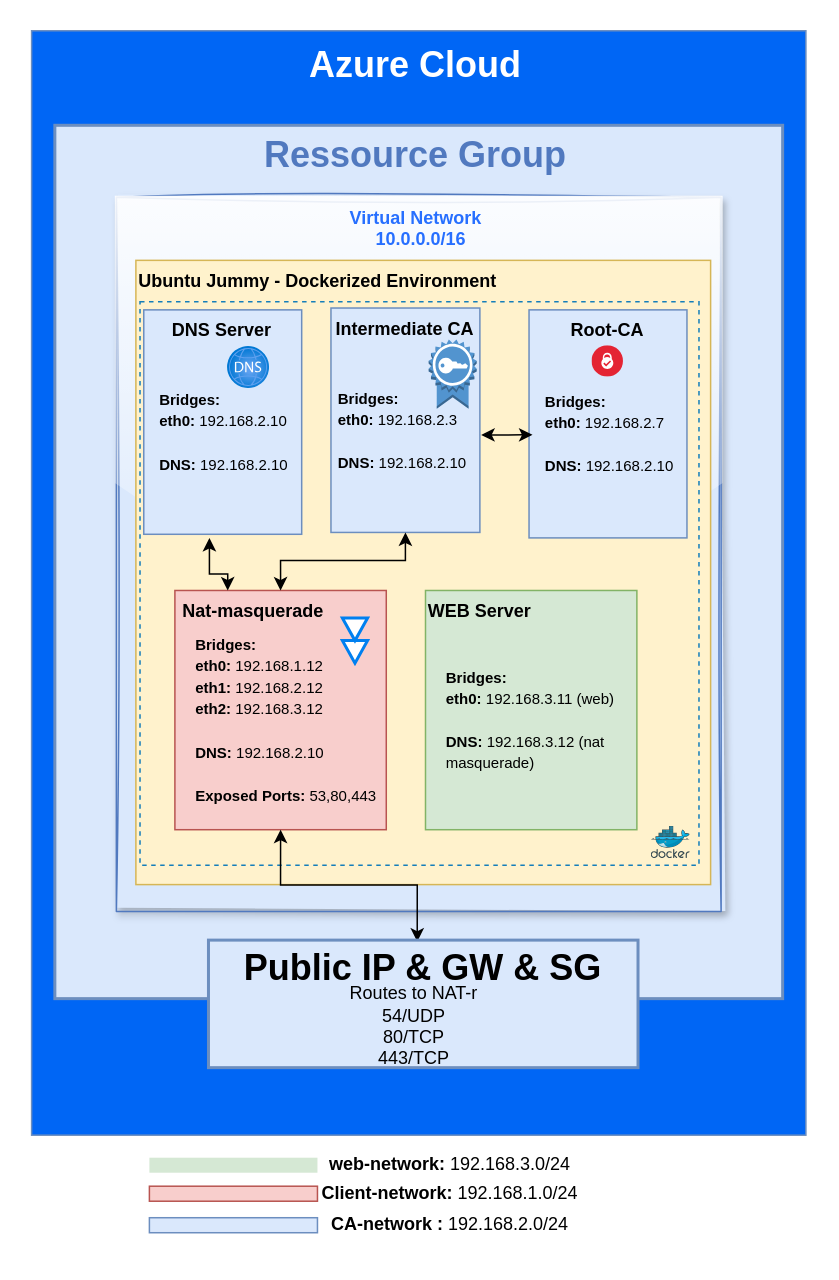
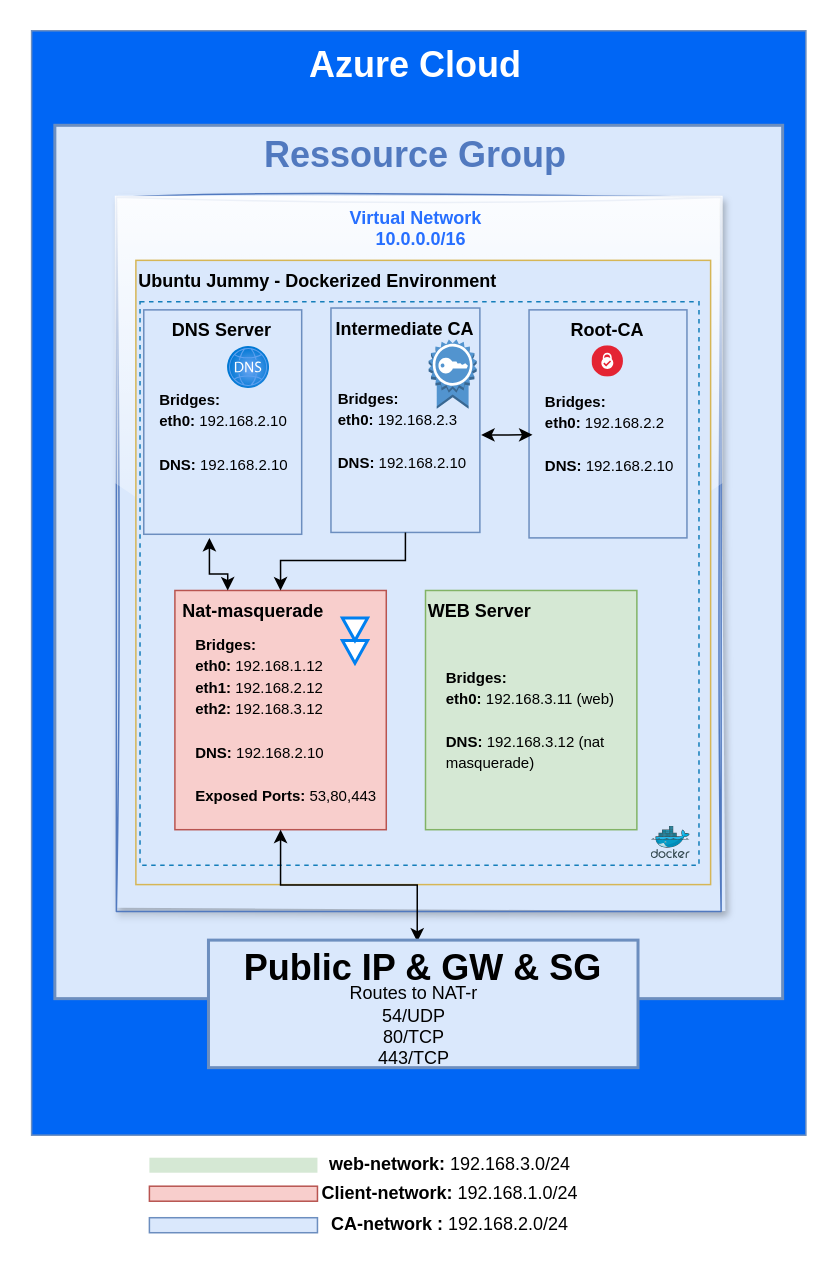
(614, 433) -> (614, 433)
(405, 544) -> (405, 539)
(423, 572) -> (423, 572)
